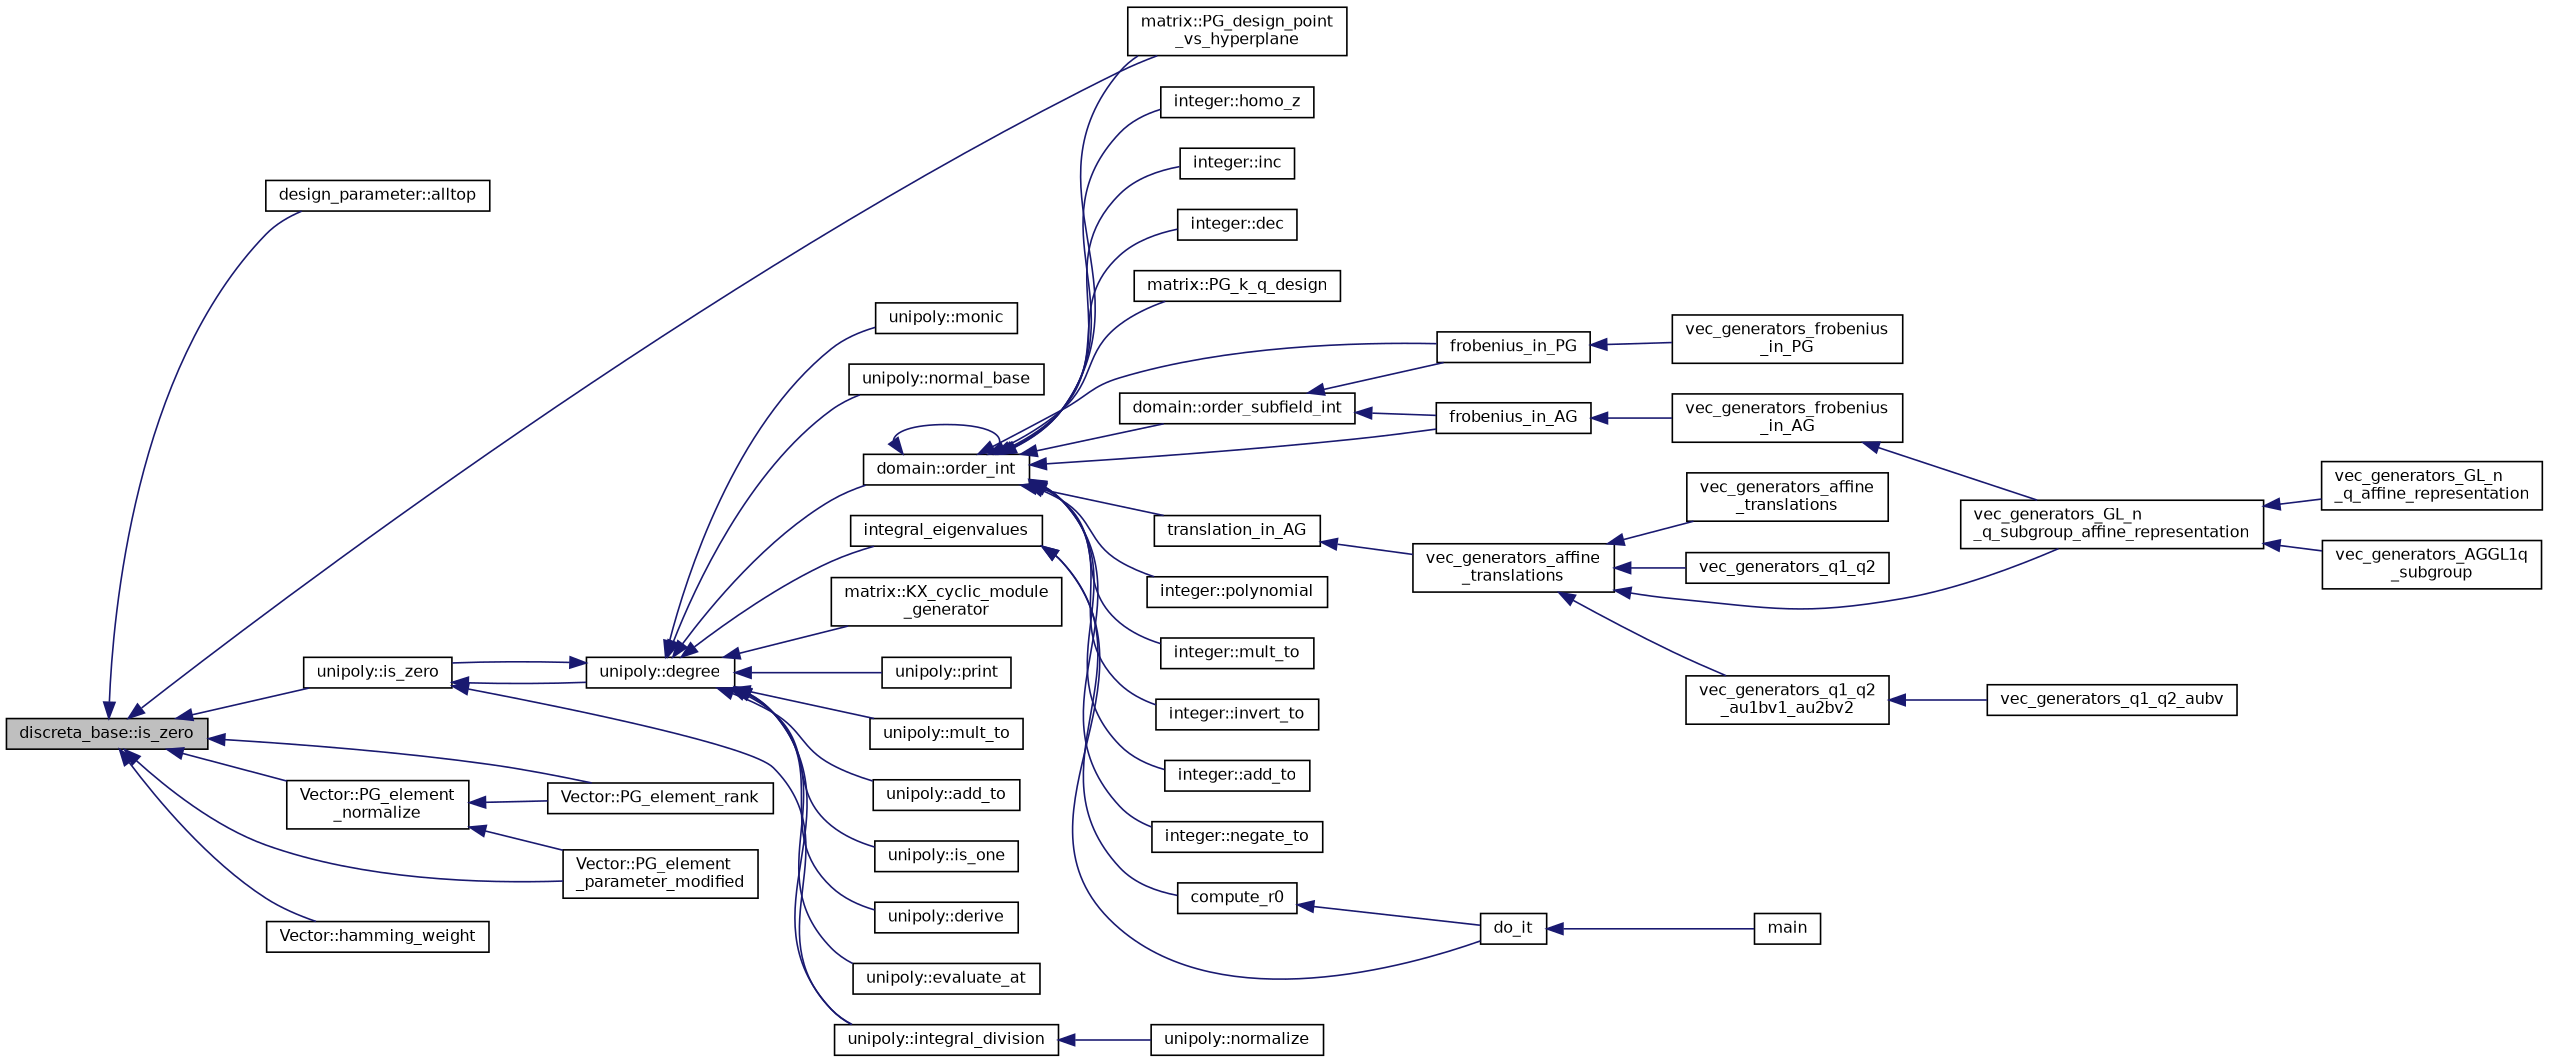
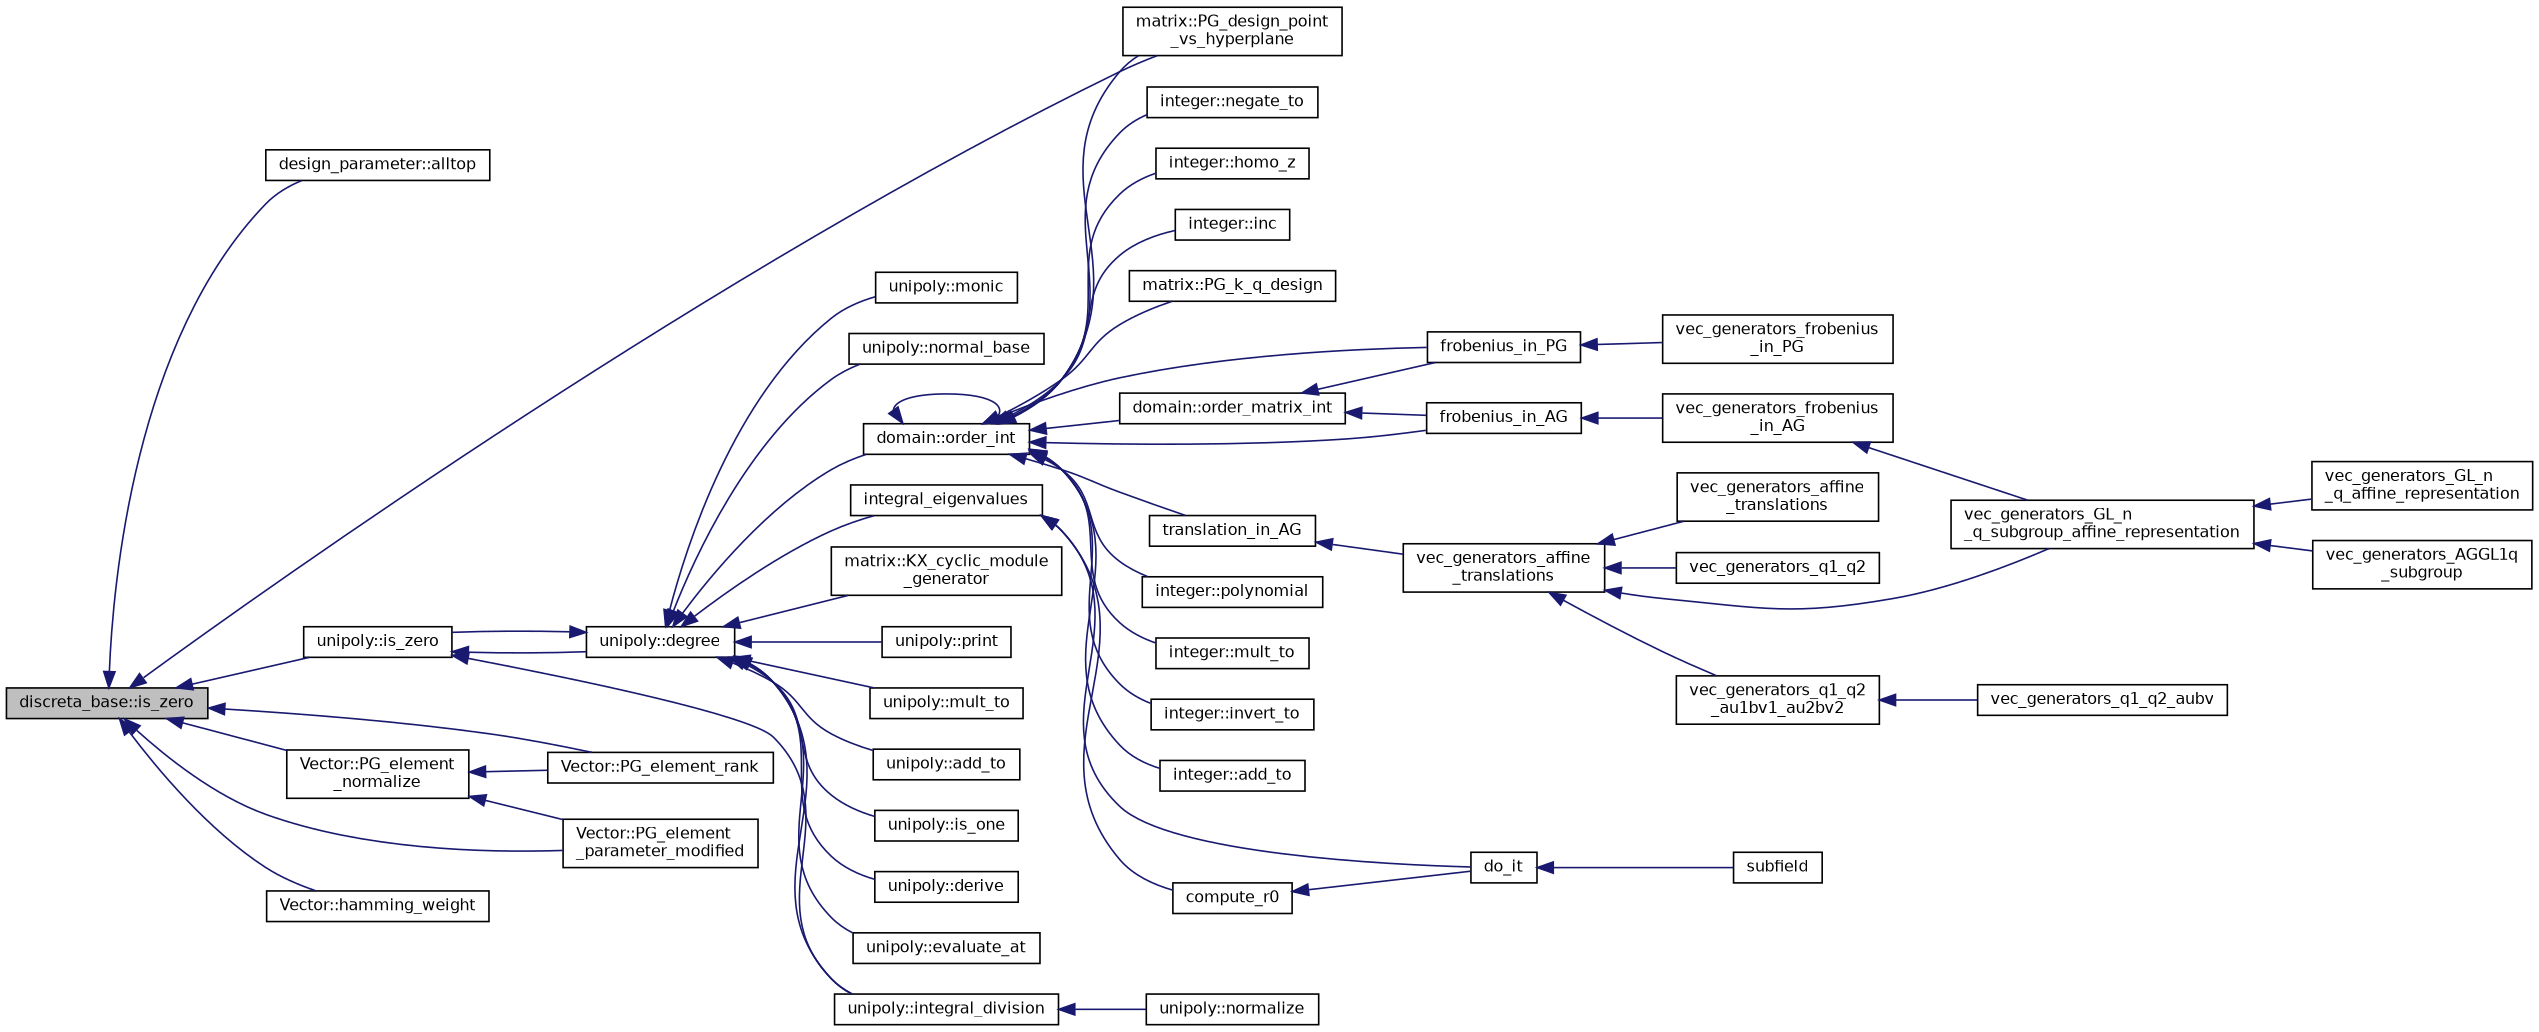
(1237, 225) -> none
(1237, 408) -> (1232, 408)
(1788, 929) -> (1778, 868)
